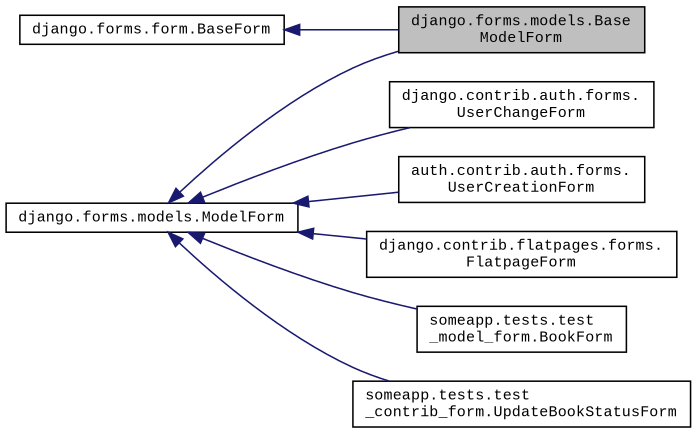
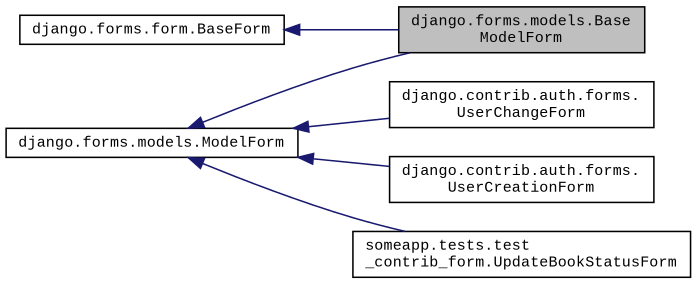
(522, 180) -> (522, 180)
(522, 254) -> none
(522, 329) -> none
